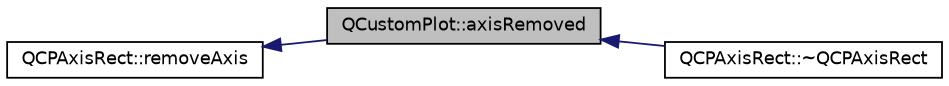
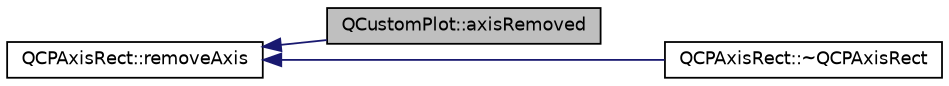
(642, 44) -> (473, 60)
